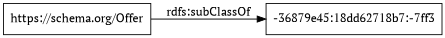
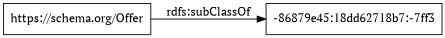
(354, 19) -> (354, 19)
